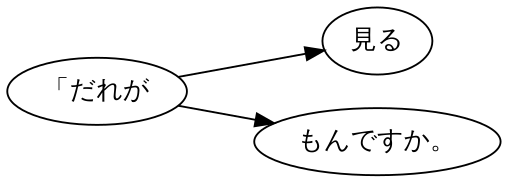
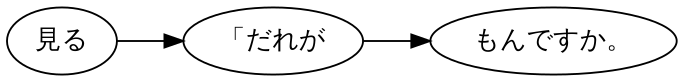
(242, 65) -> (141, 41)
